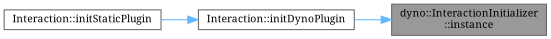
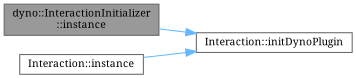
(83, 20) -> (82, 64)
(368, 20) -> (173, 31)
